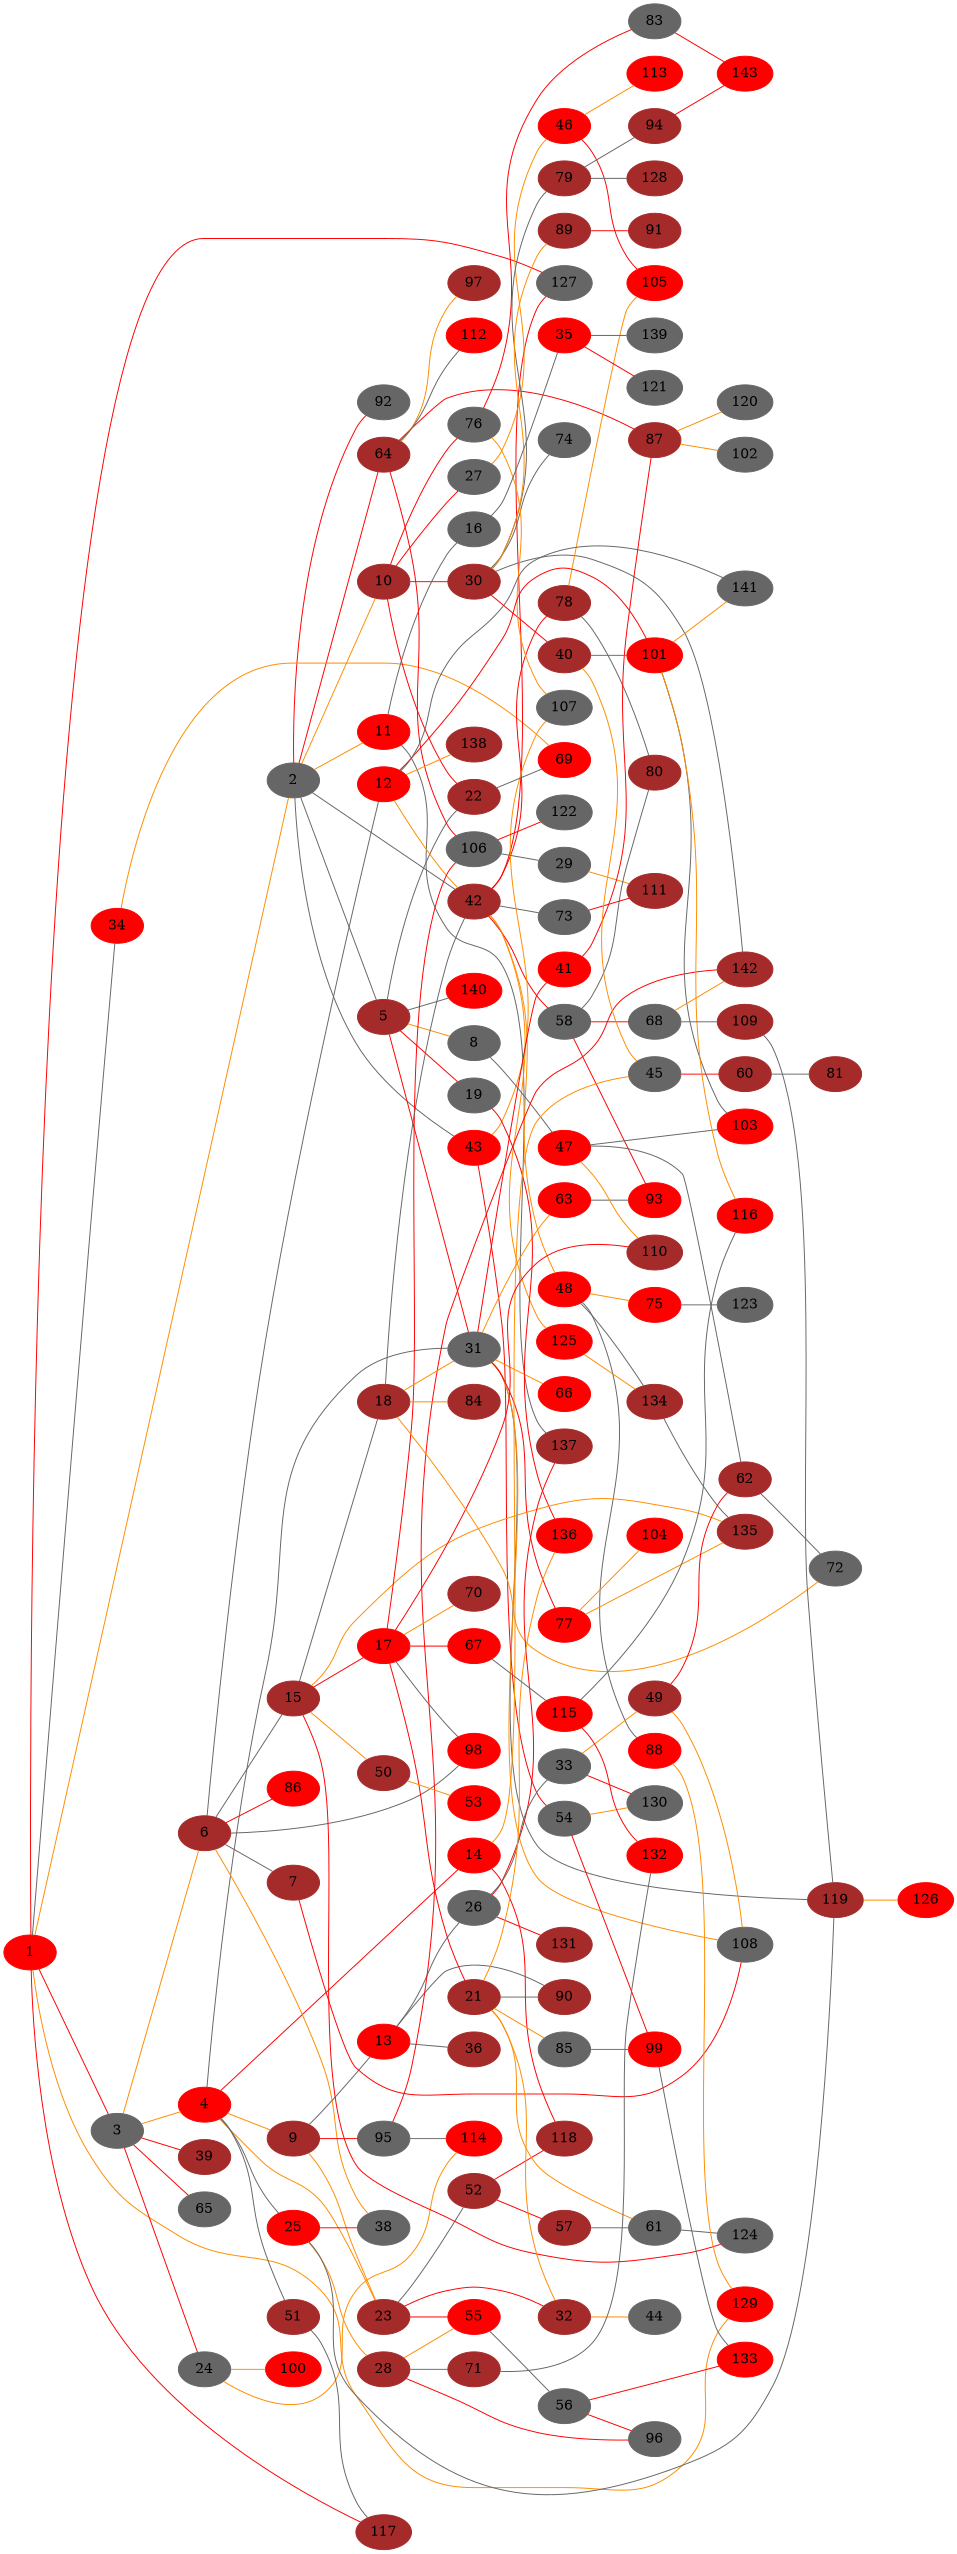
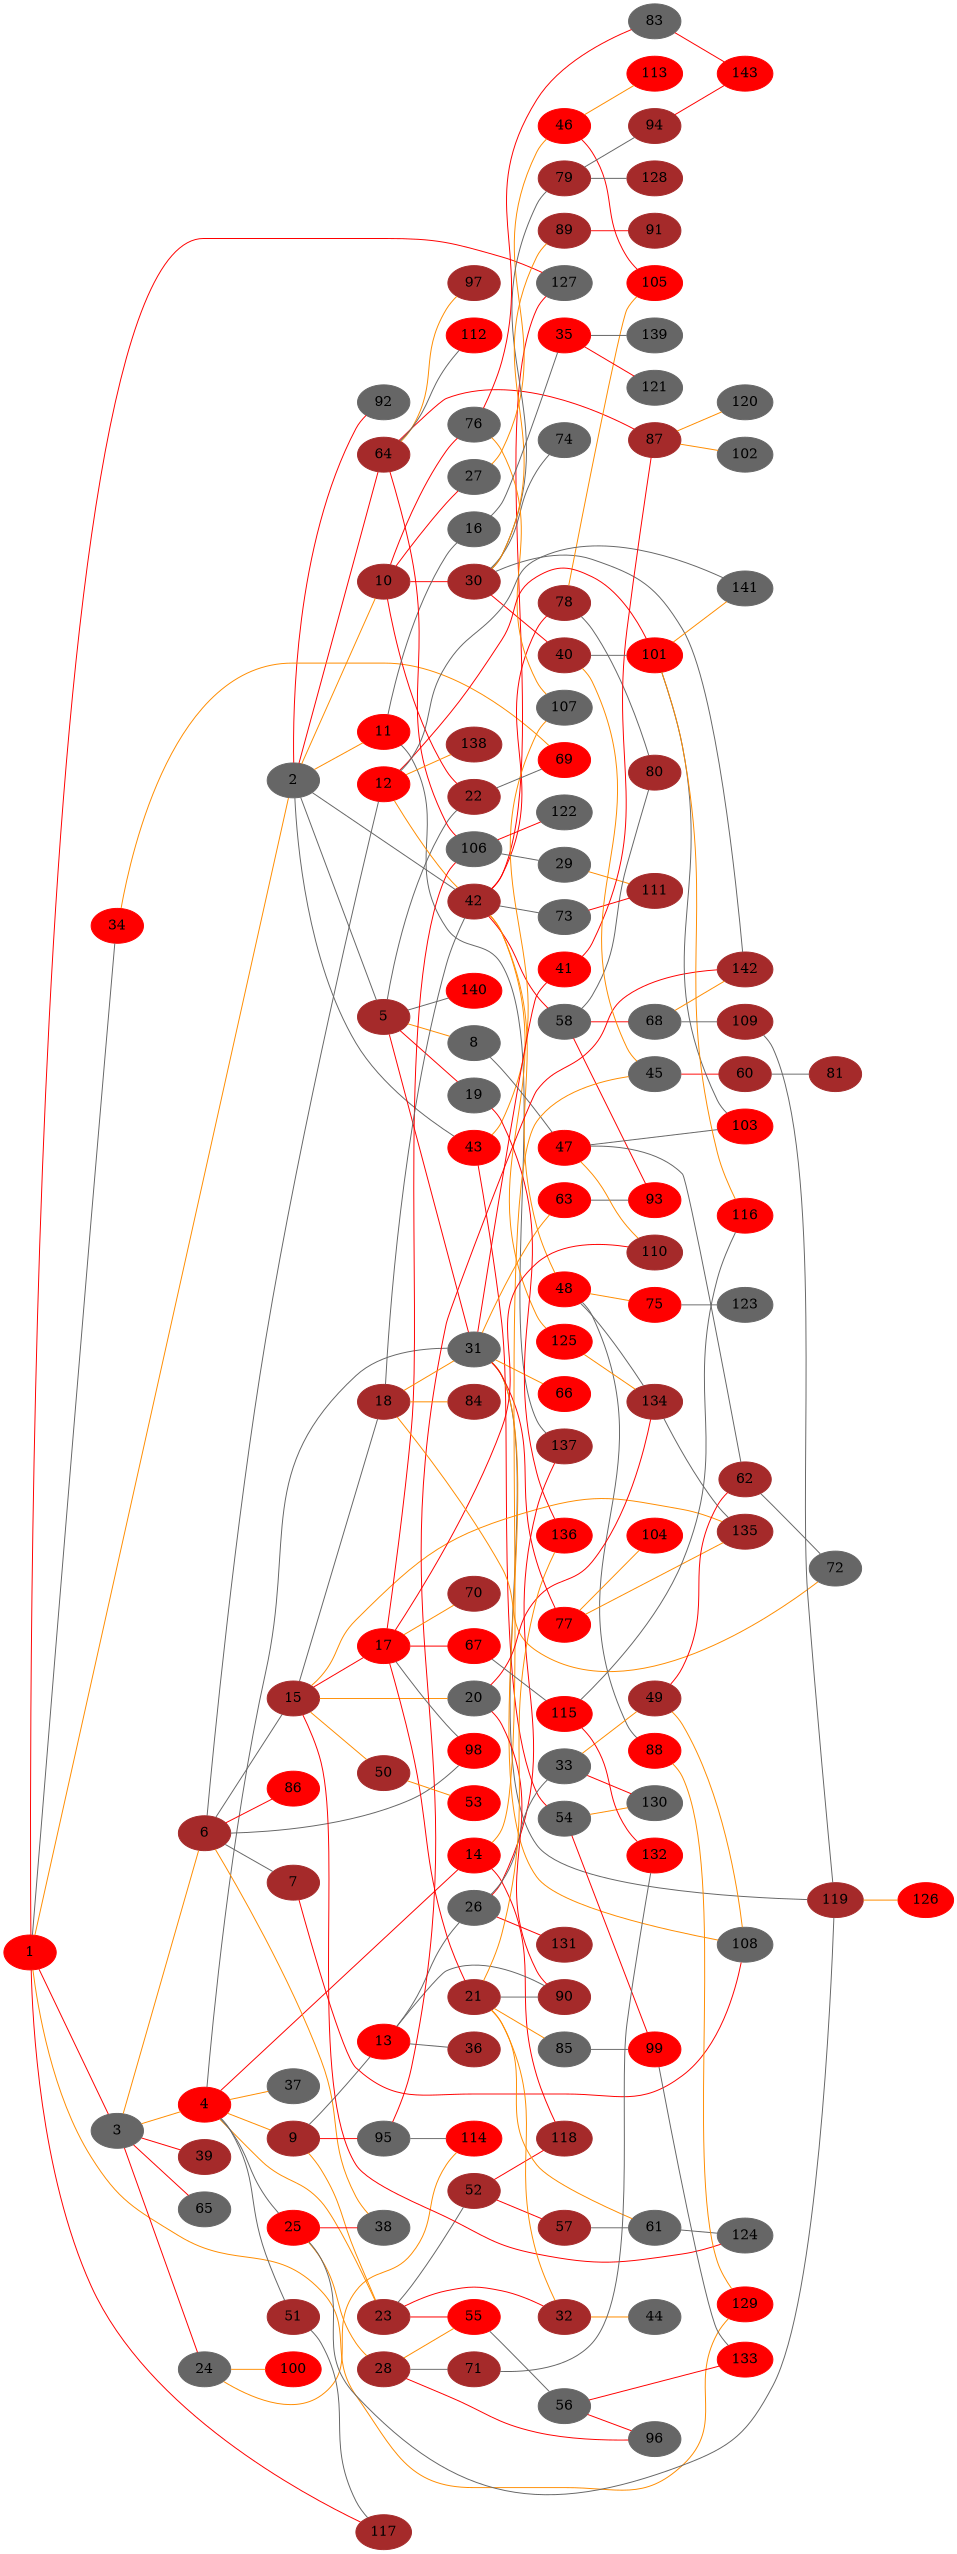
none -> (474, 1698)
none -> (293, 2086)
